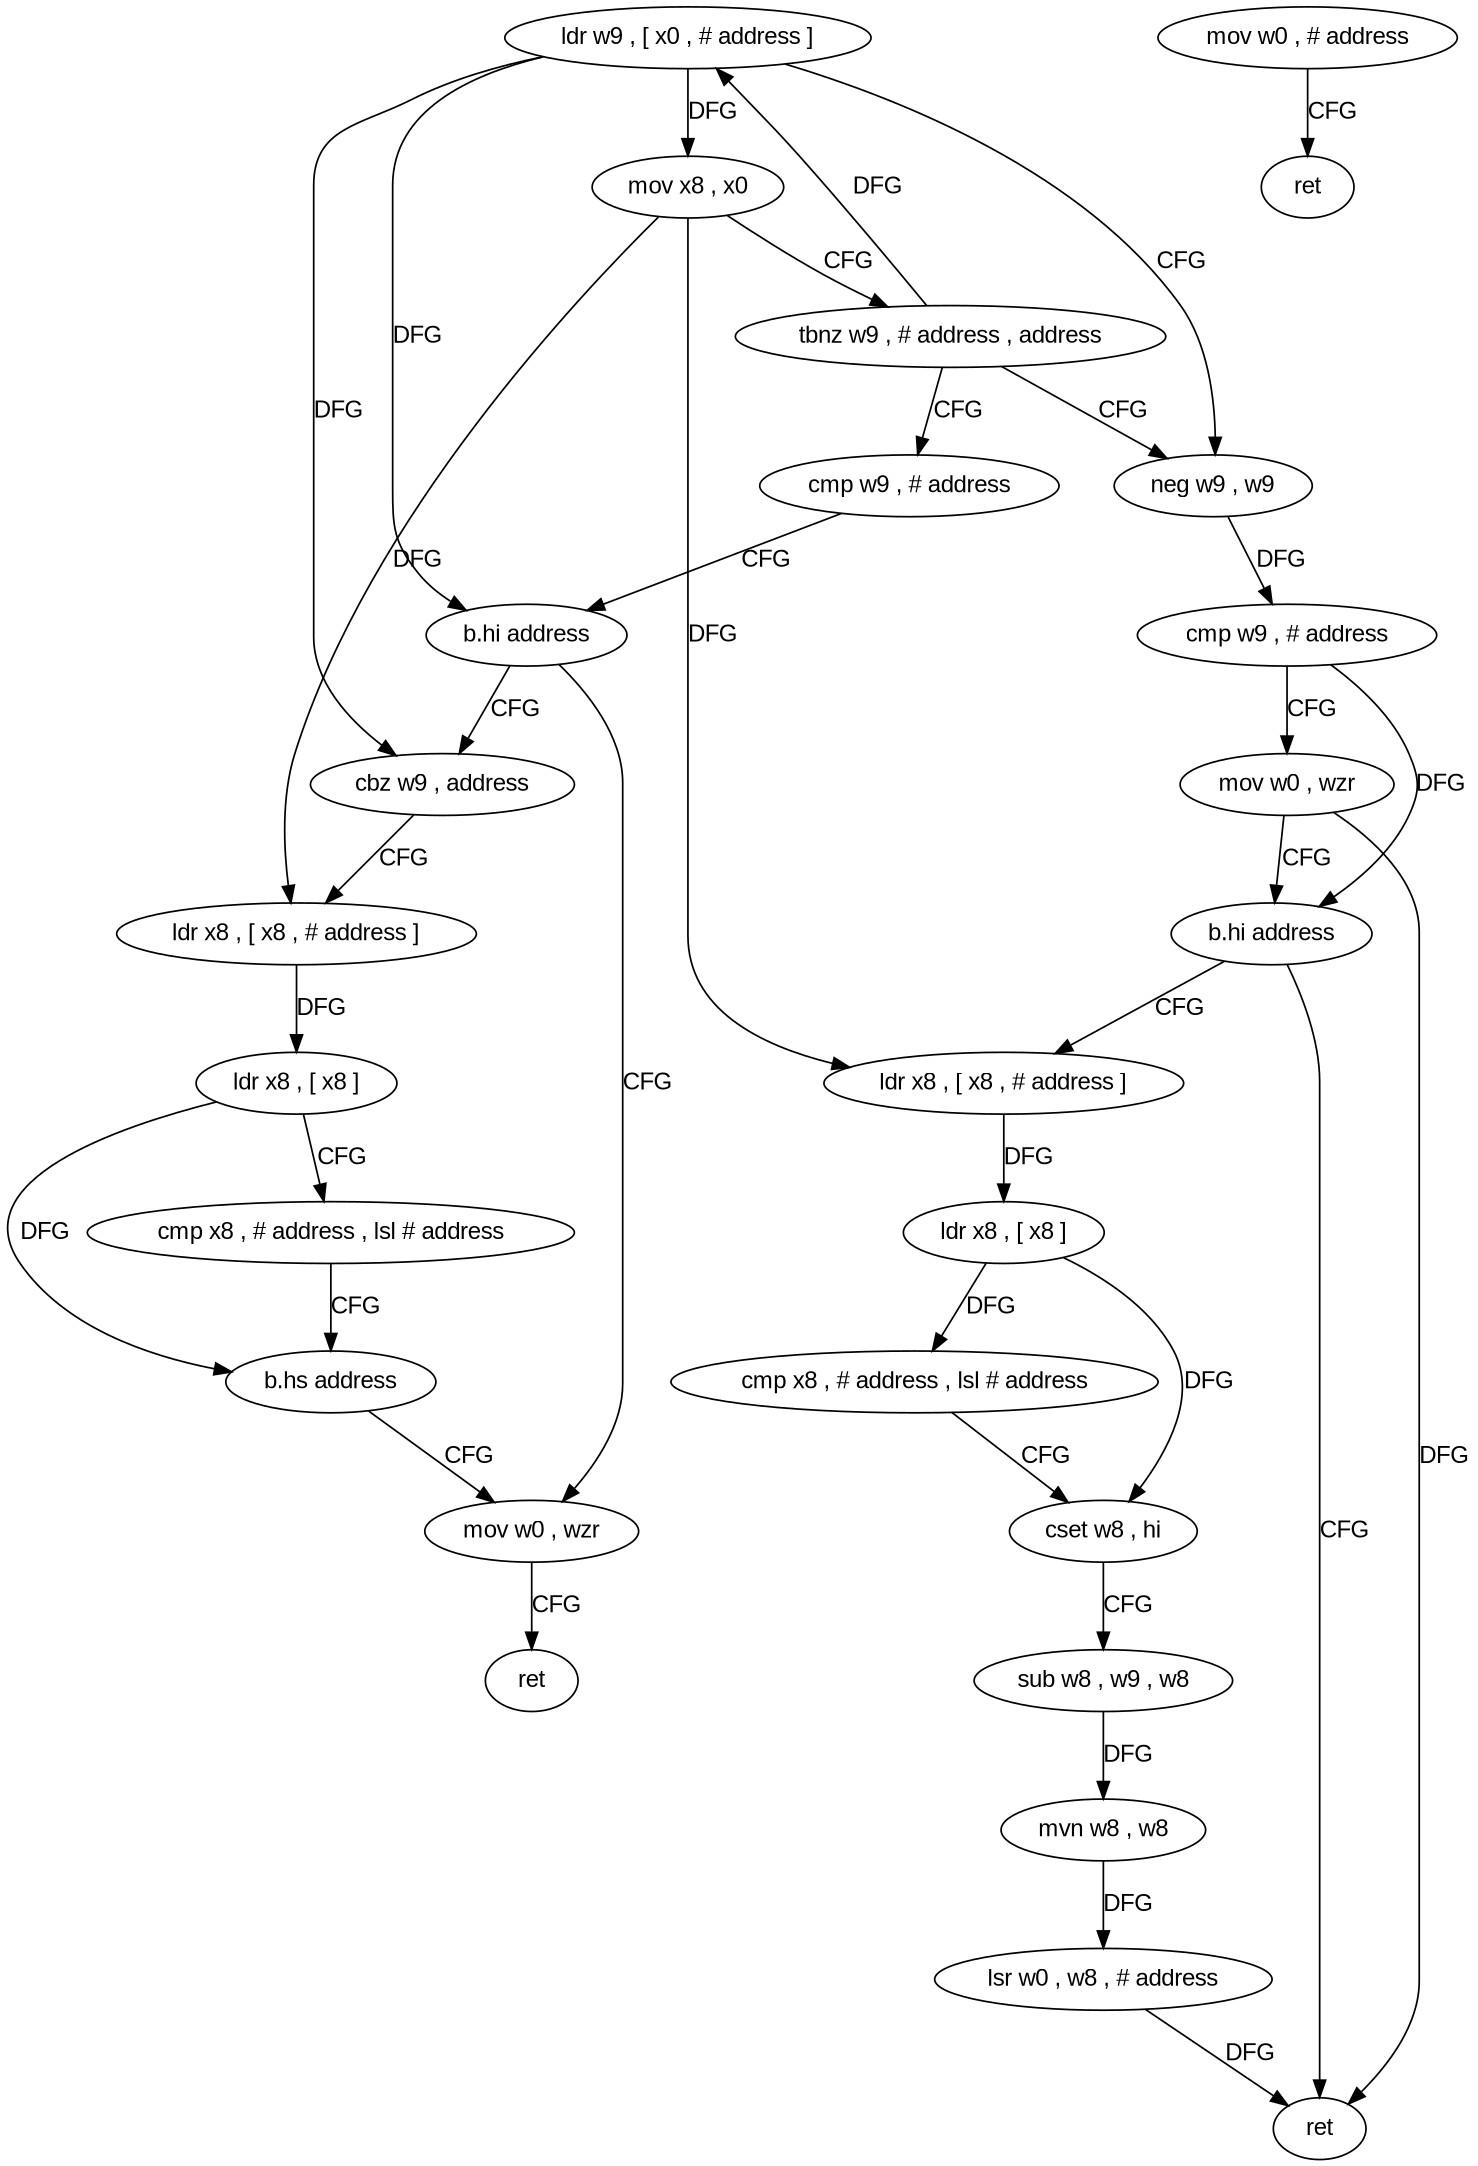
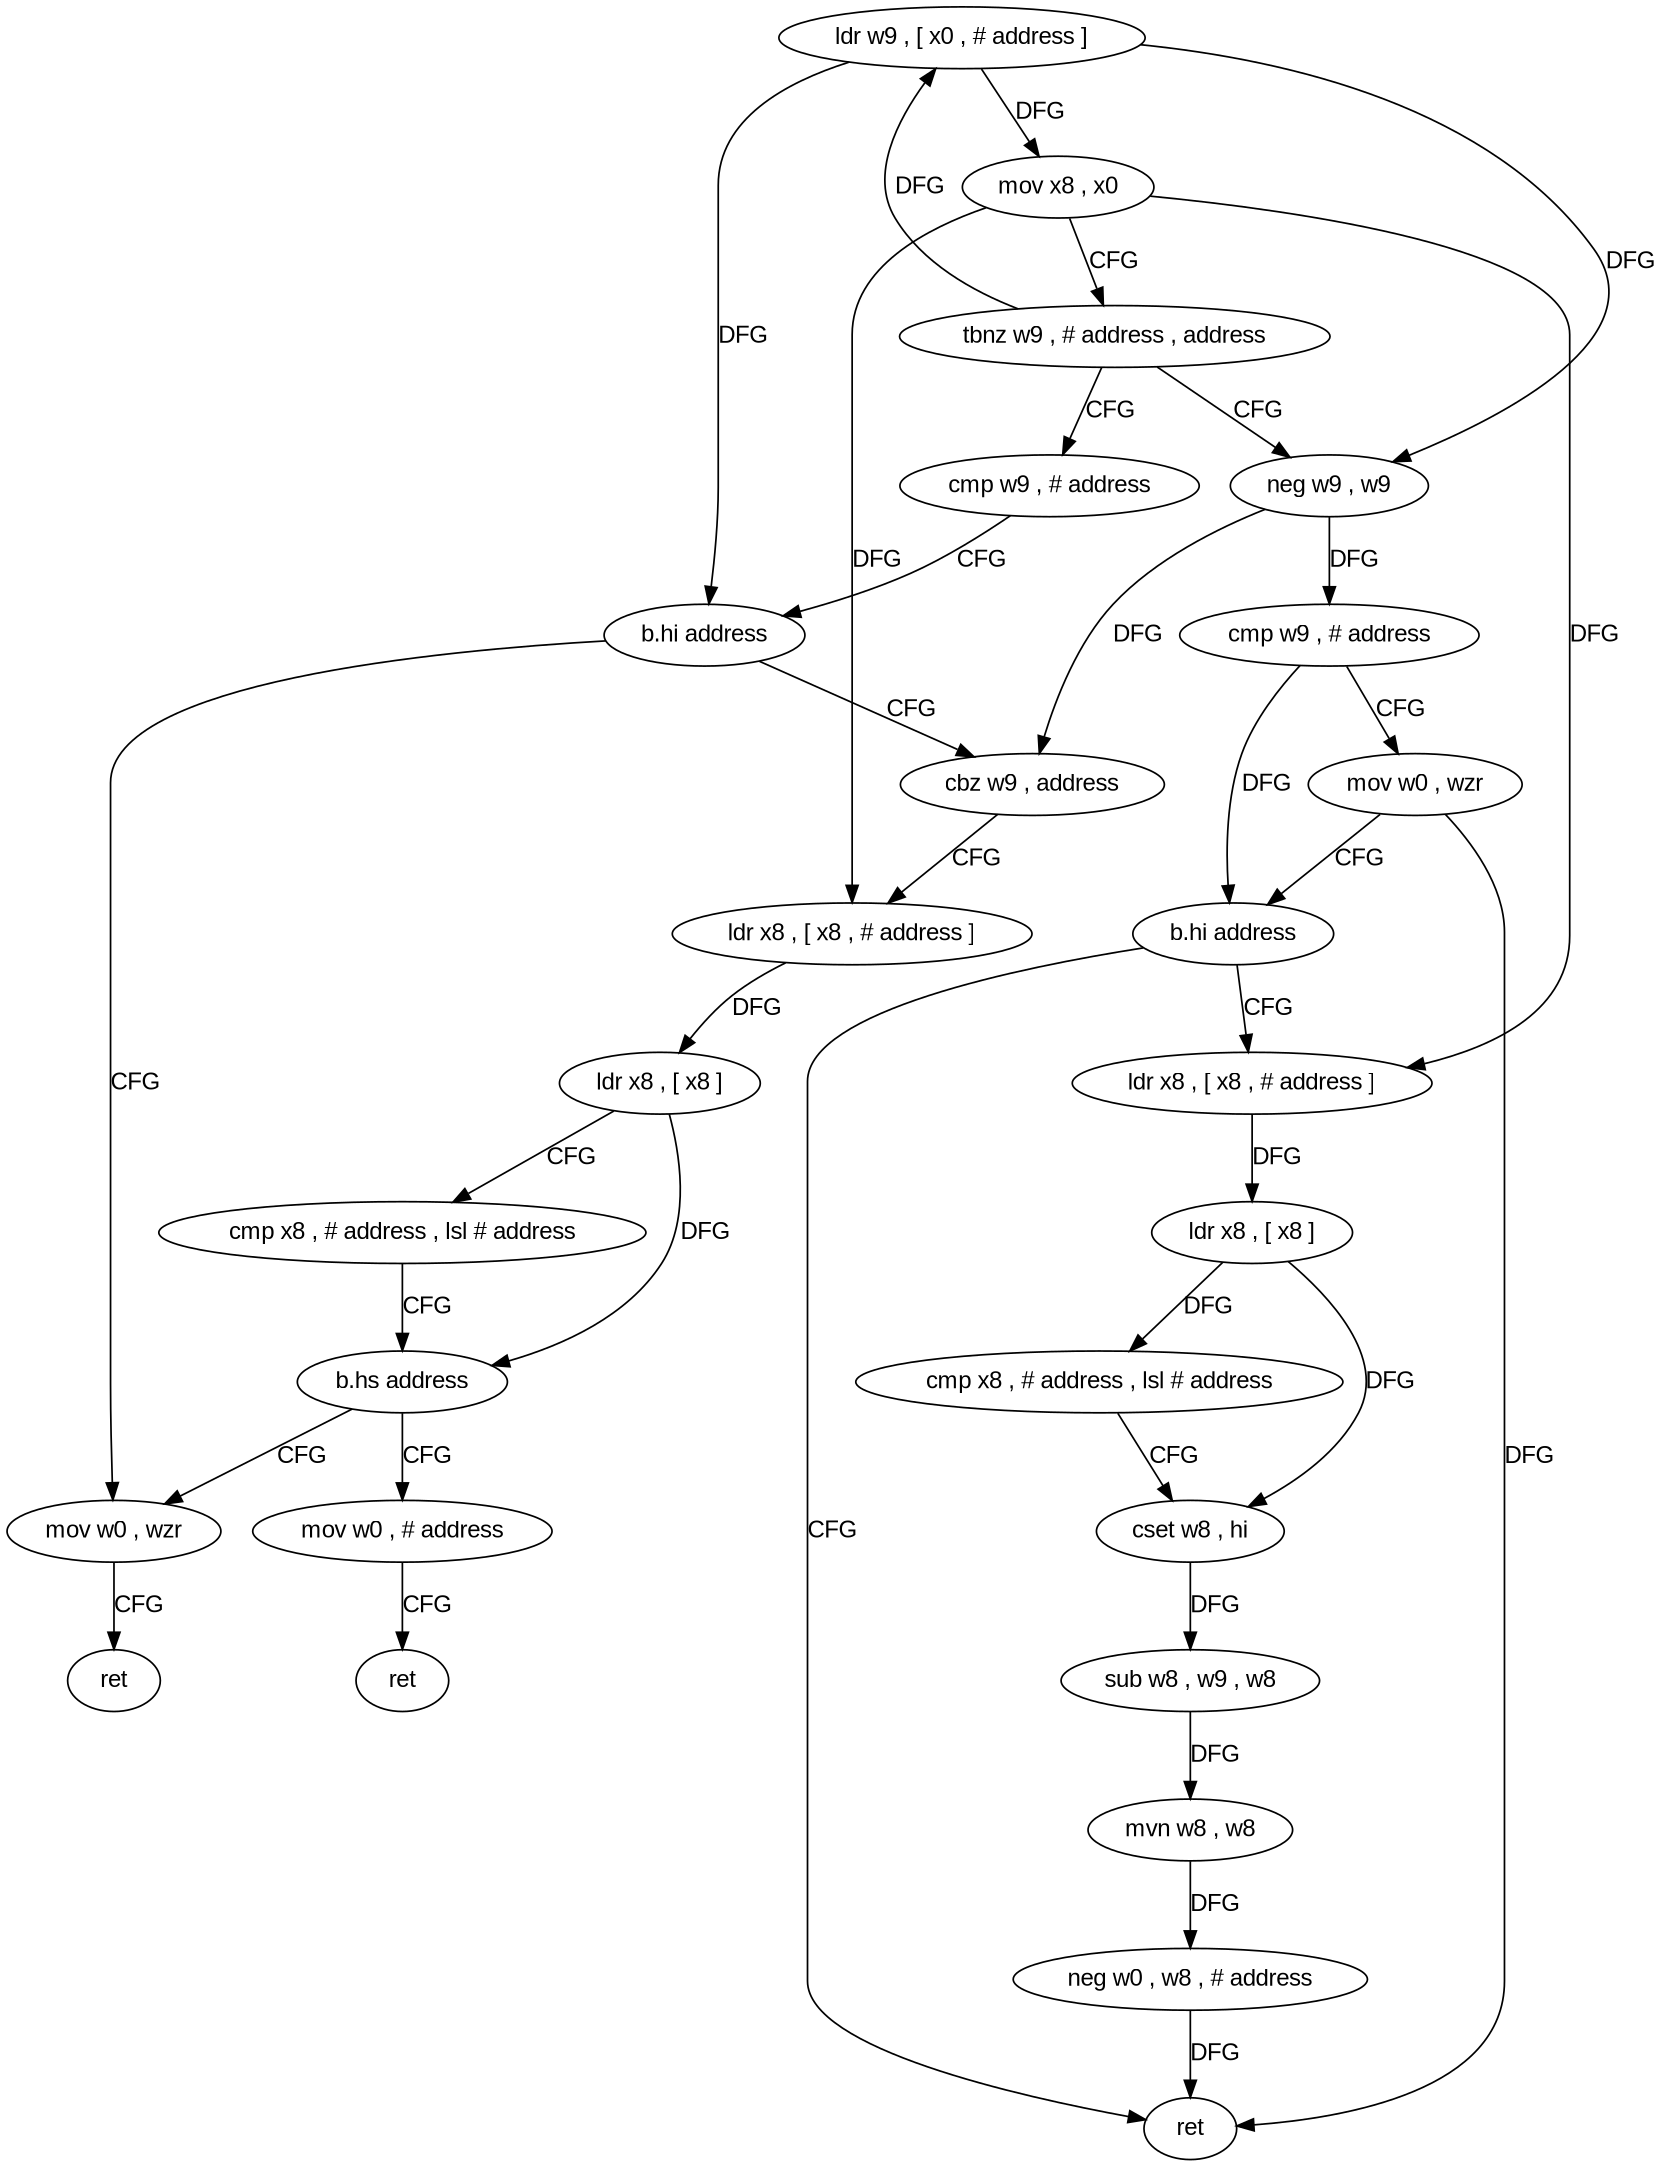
(1182, 262) -> (1632, 262)
(314, 338) -> (1124, 594)
none -> (402, 1448)
(1129, 1606) -> (1216, 1606)
(1103, 1979) -> (1190, 1979)
